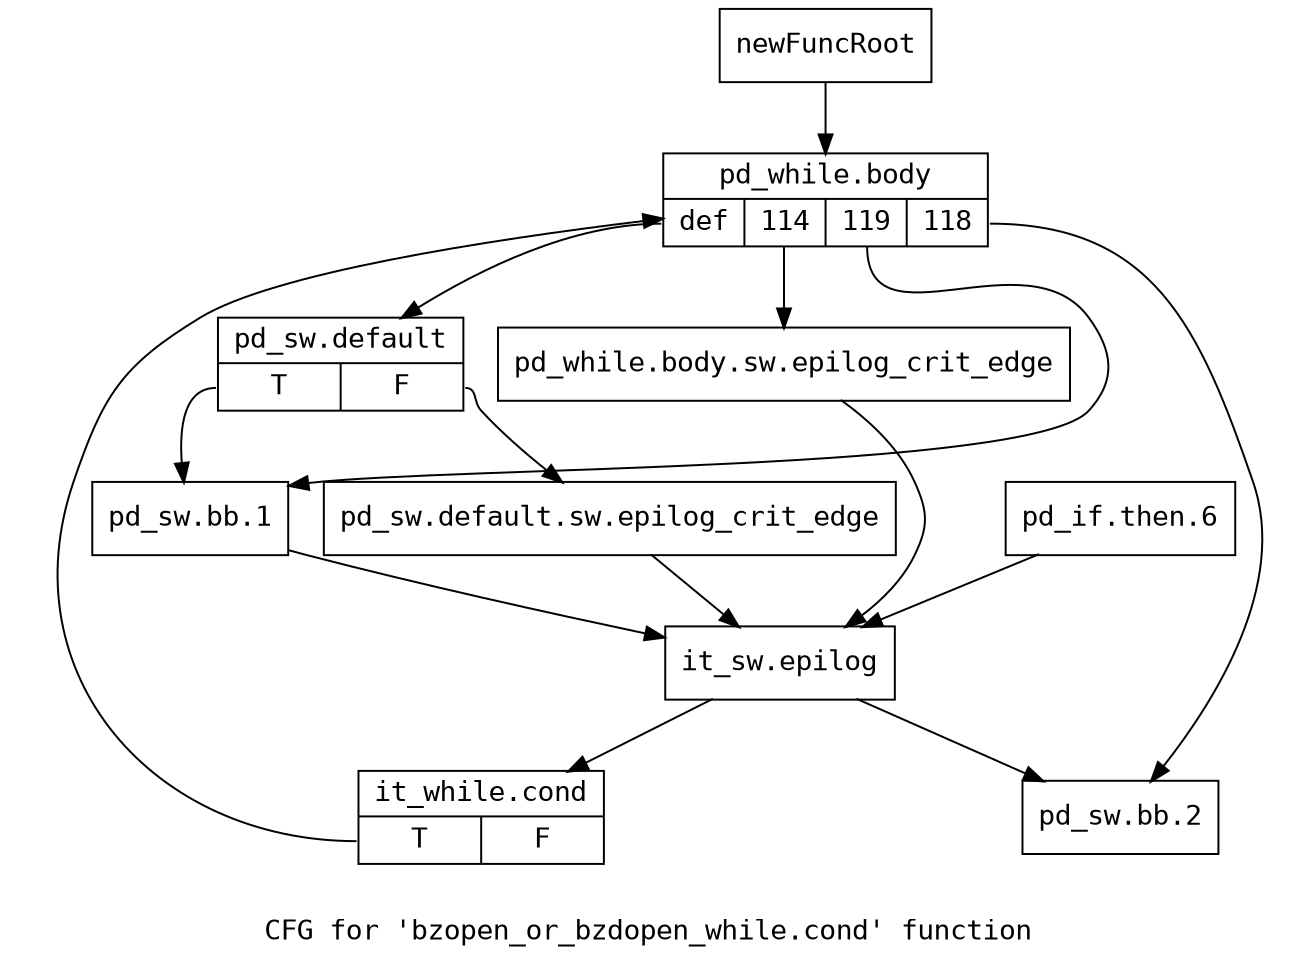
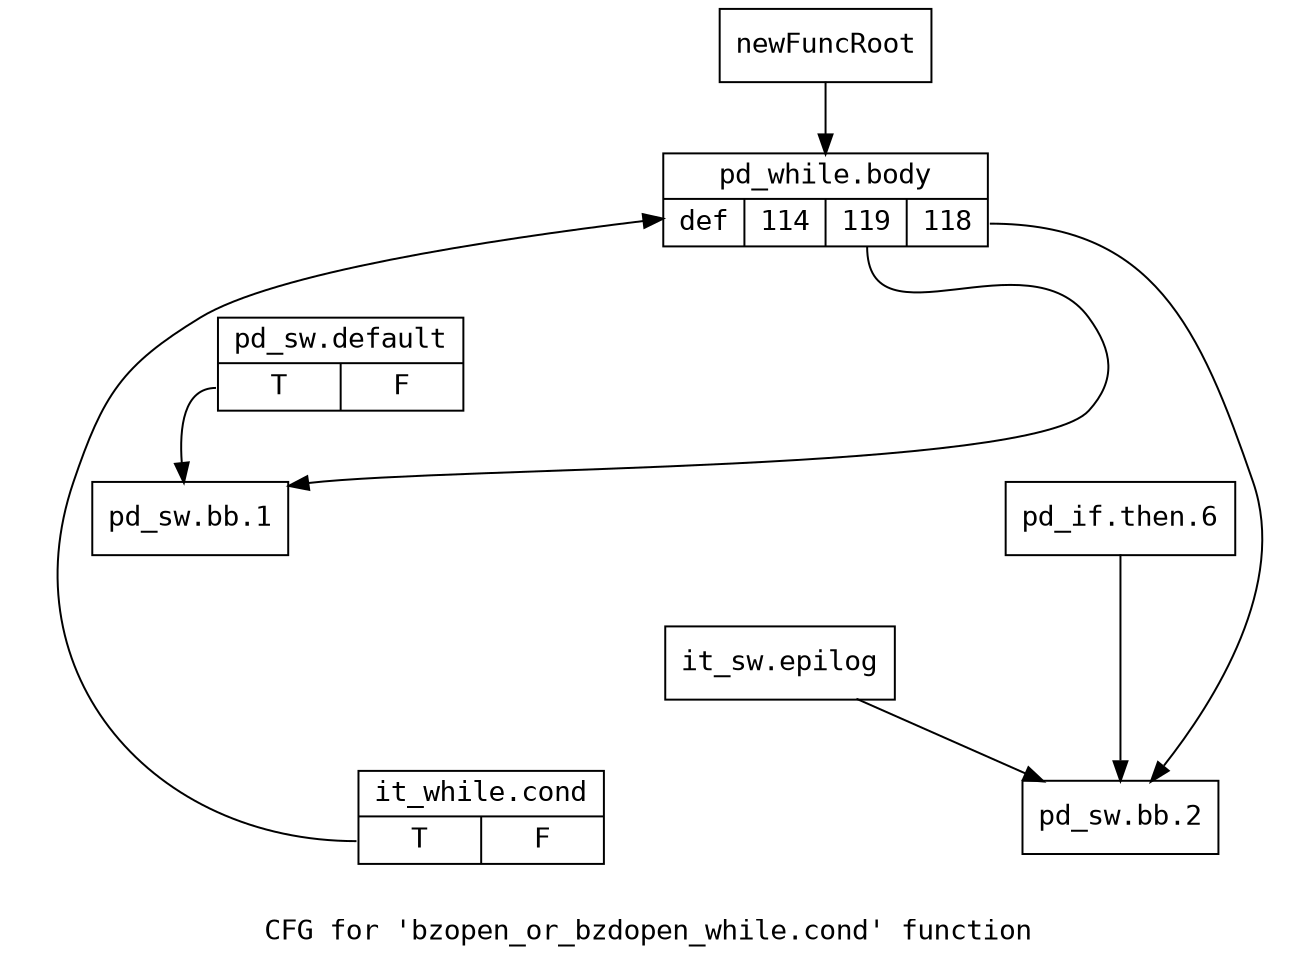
(534, 250) -> none
(784, 364) -> none
(610, 519) -> none
(960, 587) -> (1120, 657)
(466, 594) -> none
(649, 731) -> none
